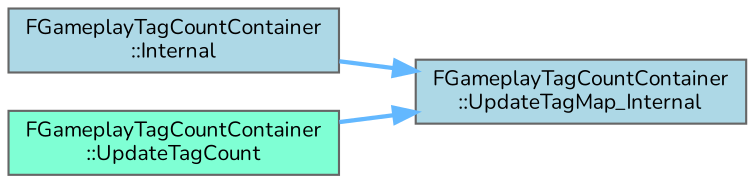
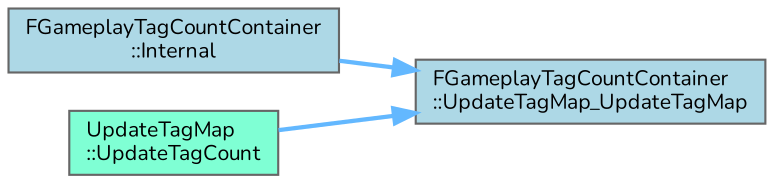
(581, 92) -> (591, 92)
(174, 143) -> (174, 143)
